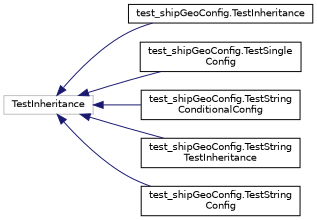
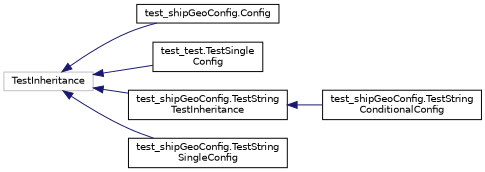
(221, 14) -> (208, 14)
(221, 57) -> (208, 57)
(122, 105) -> (310, 105)
(221, 201) -> (208, 153)
